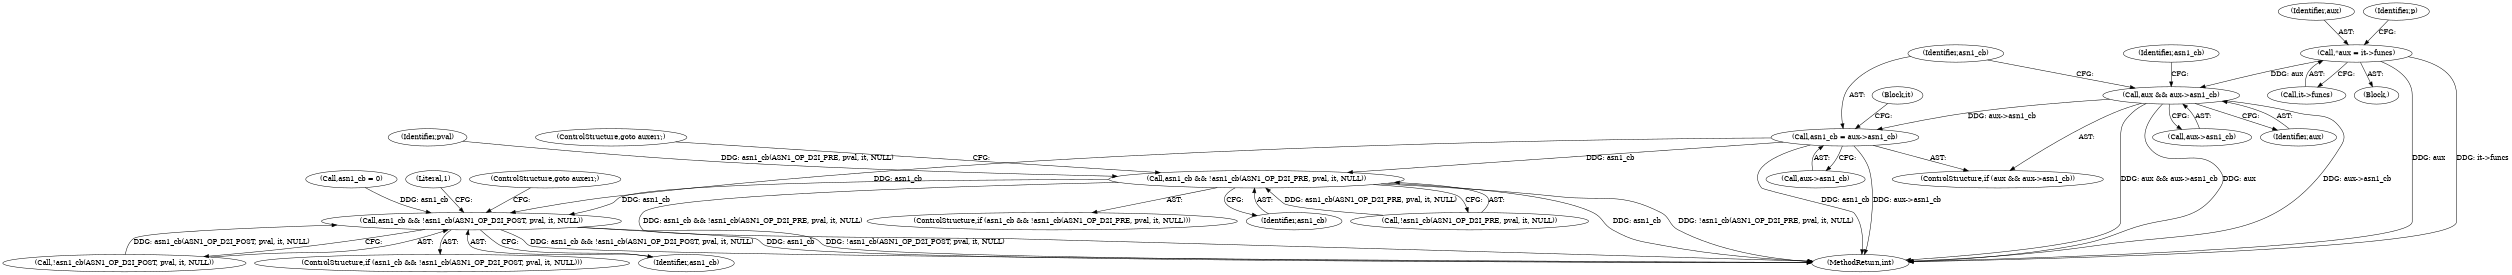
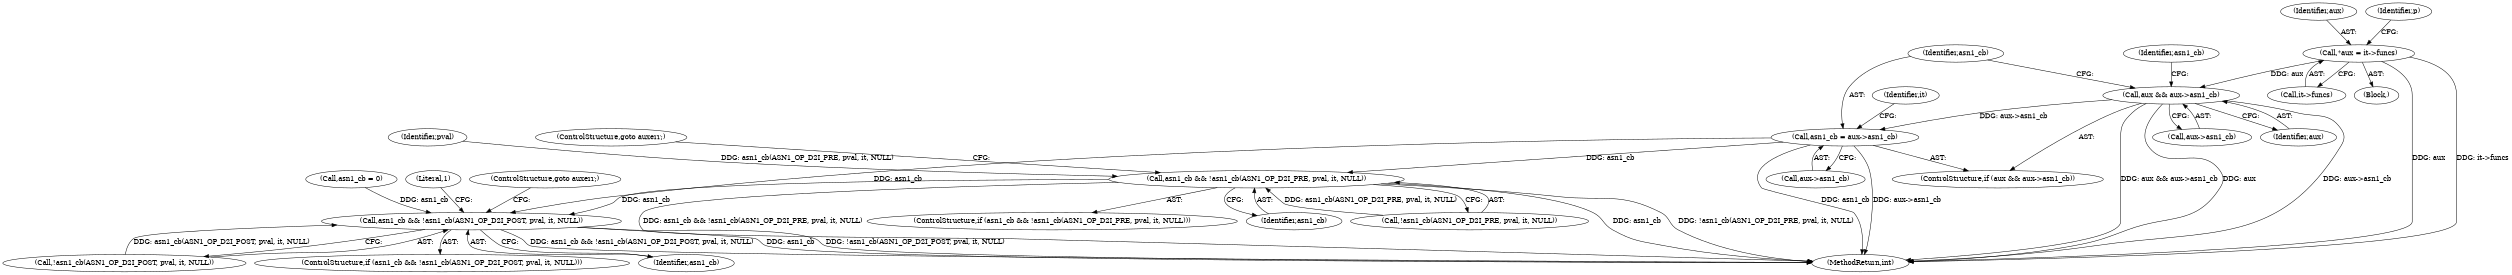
(1898, 95) -> (1906, 95)
